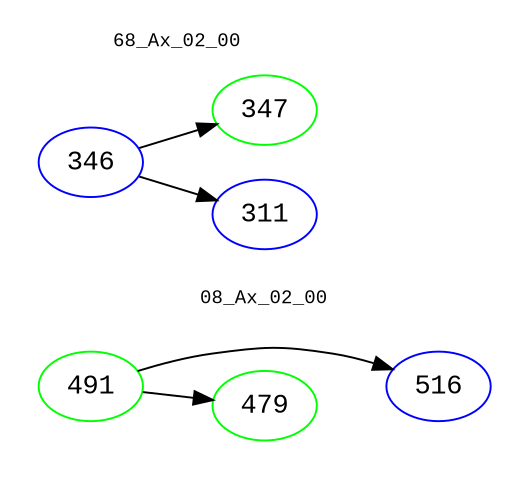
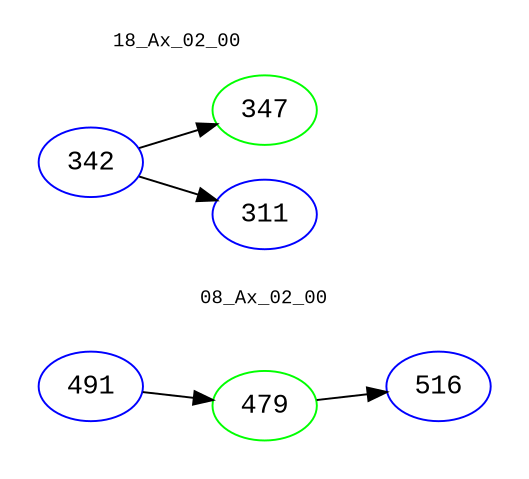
(178, 42) -> (178, 42)
(91, 162) -> (91, 162)
(255, 349) -> (342, 397)
(91, 386) -> (91, 386)
